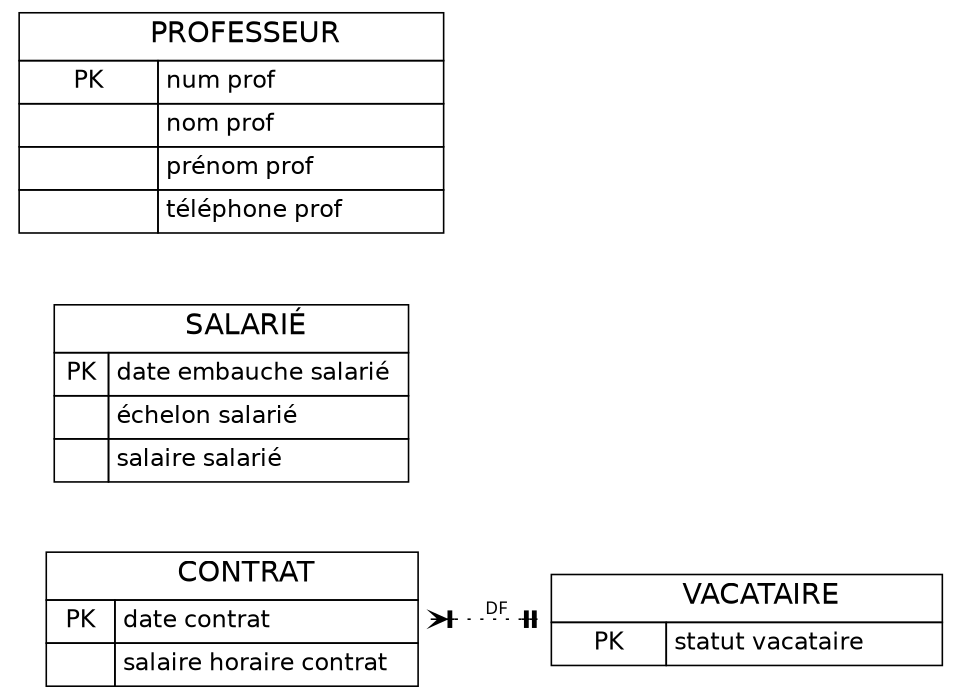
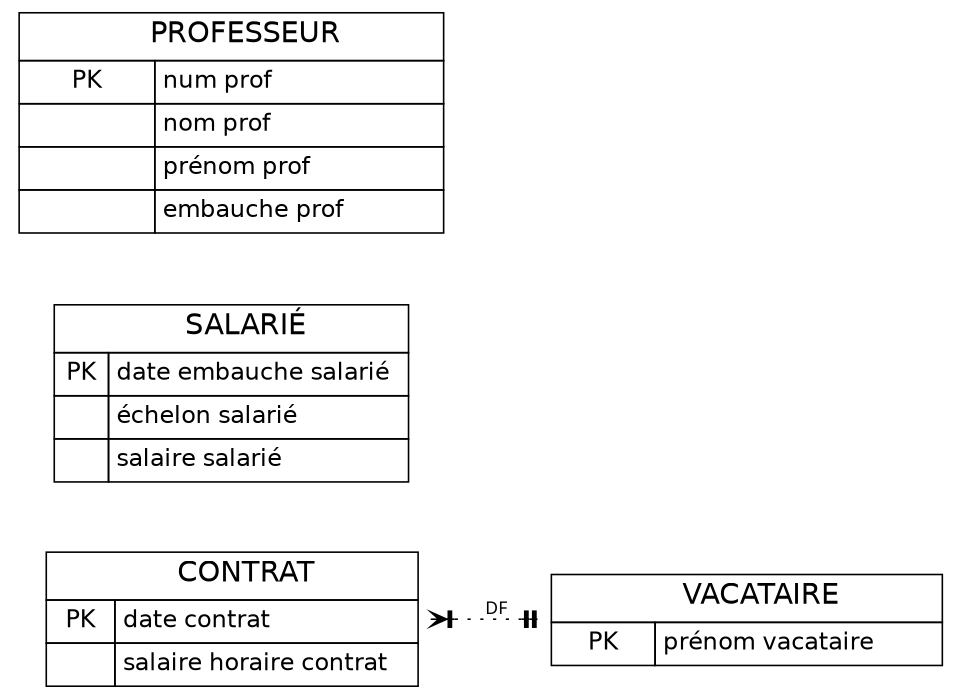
(255, 210) -> (254, 210)
(769, 642) -> (769, 642)
